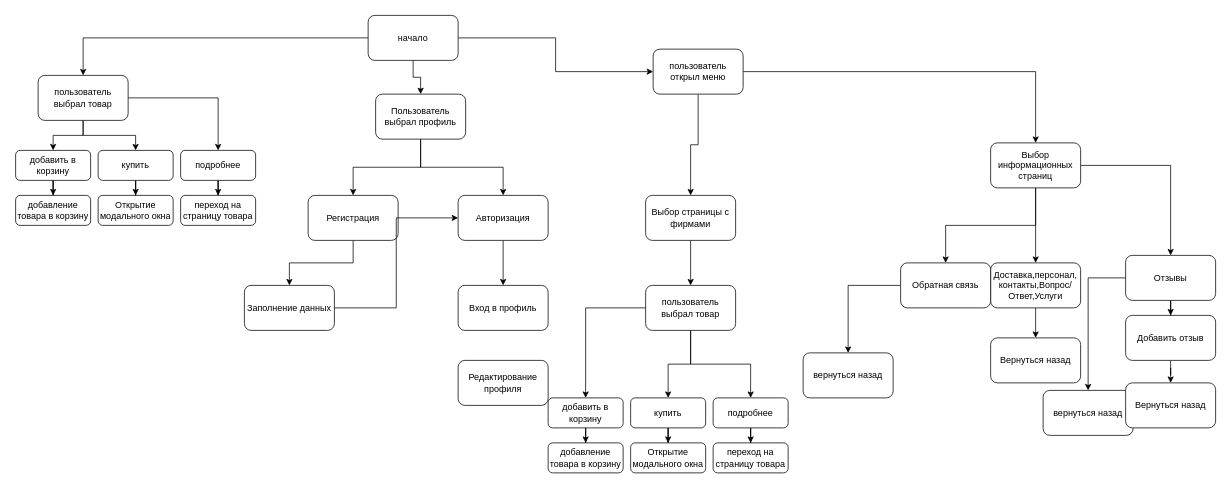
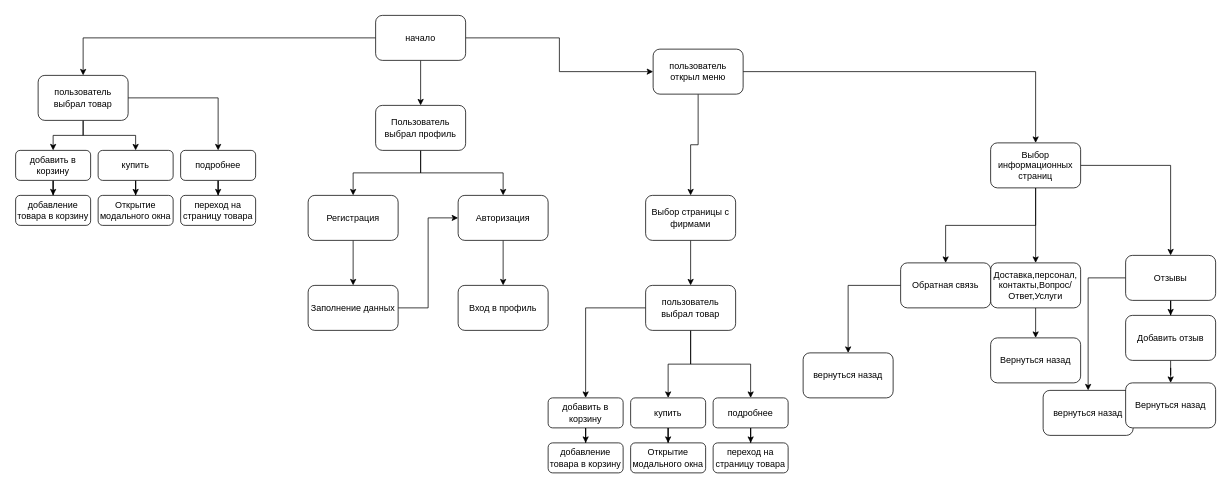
(413, 38) -> (420, 38)
(420, 117) -> (420, 128)
(289, 308) -> (353, 308)
(503, 383) -> none
